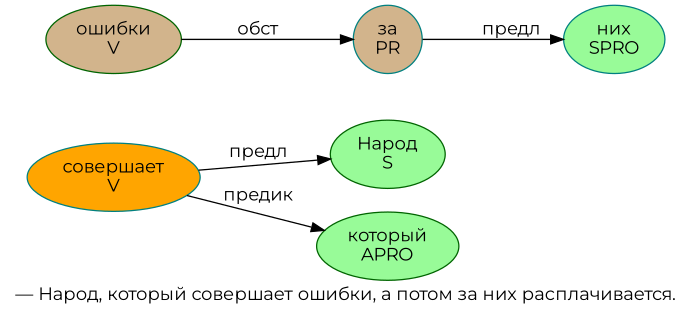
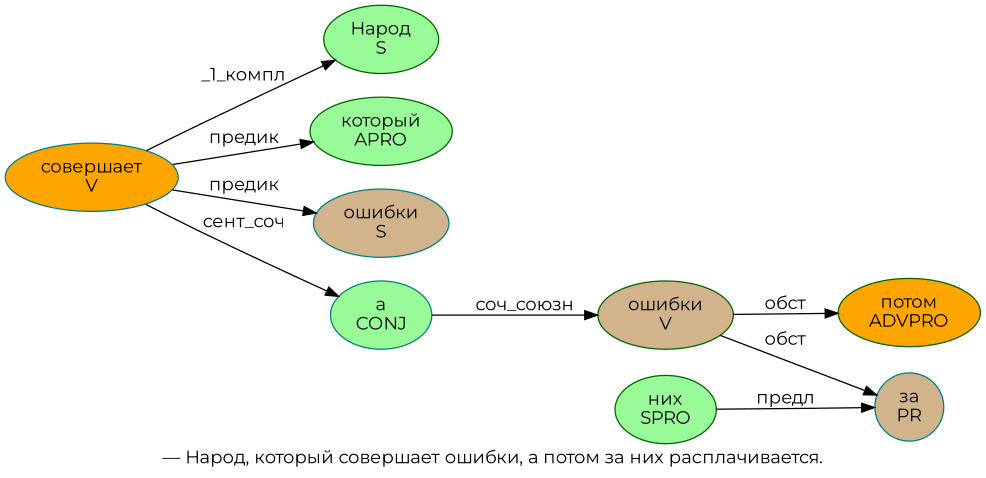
(486, 39) -> (789, 409)
(614, 39) -> (666, 410)
(258, 152) -> (244, 76)
none -> (381, 223)
none -> (909, 313)
none -> (381, 315)
